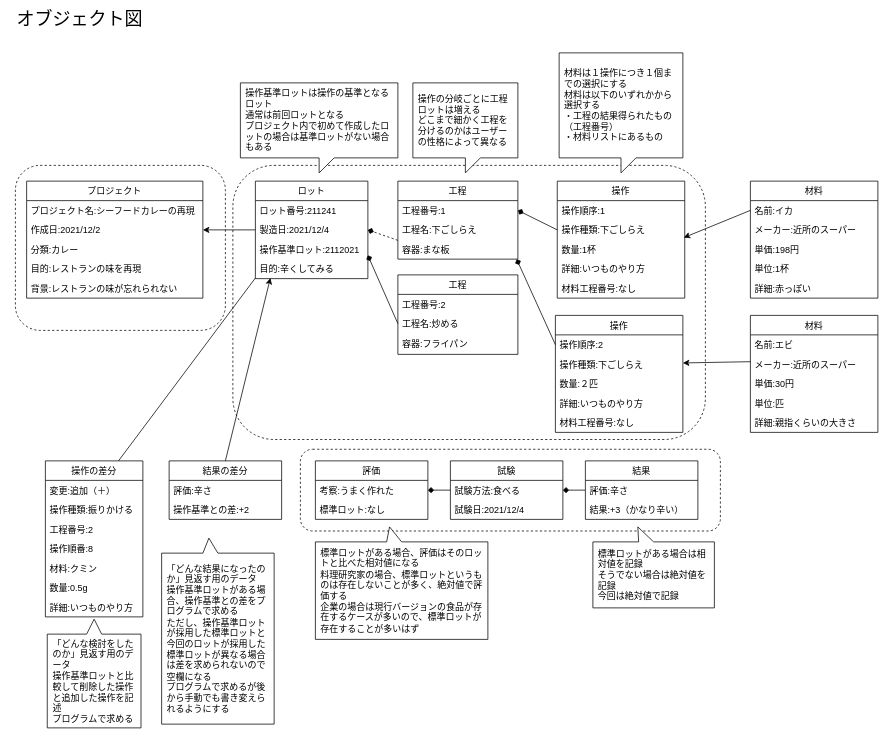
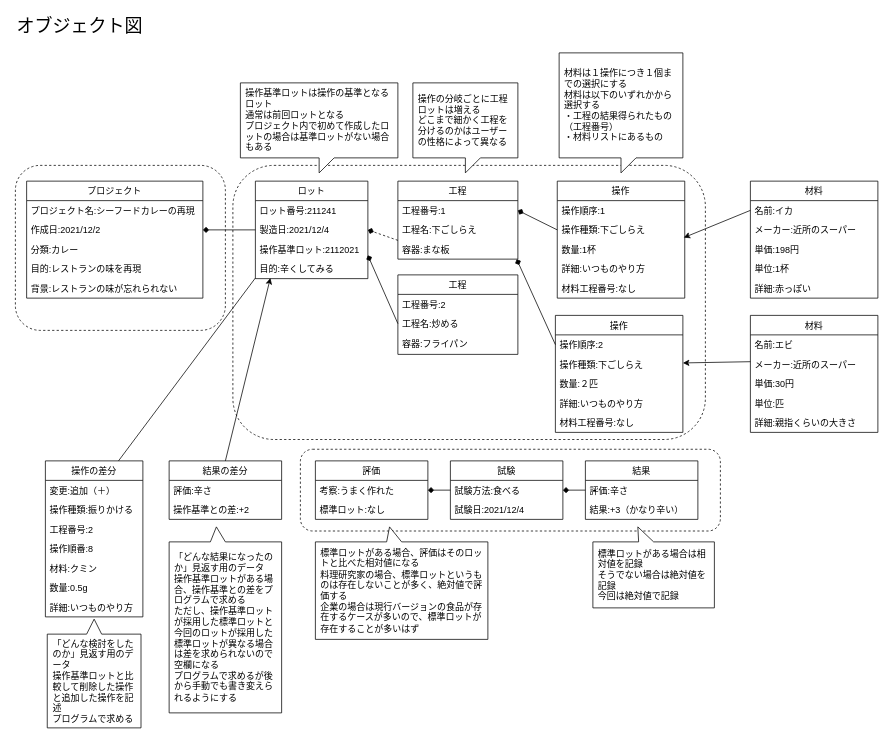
(87, 19) -> (87, 27)
(209, 230) -> (210, 230)
(218, 631) -> (225, 620)
